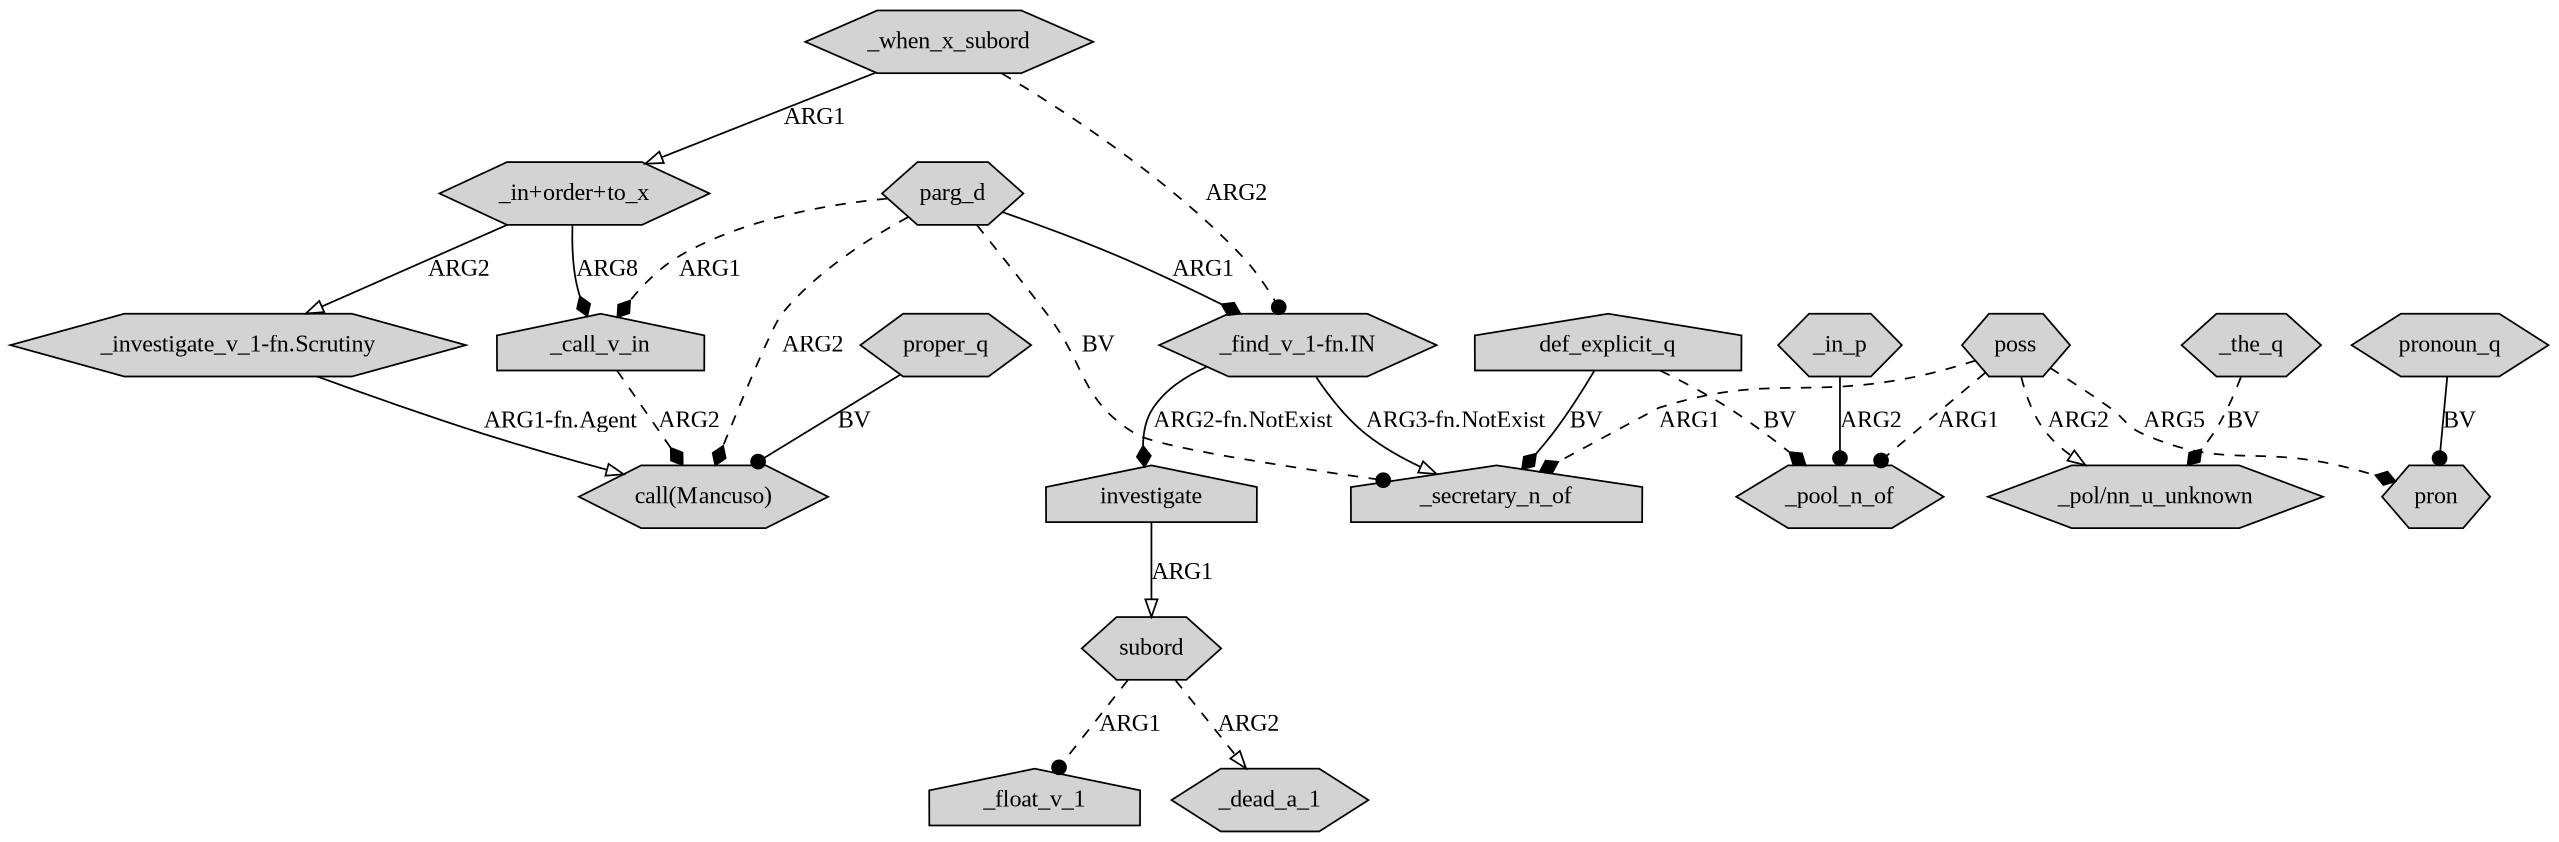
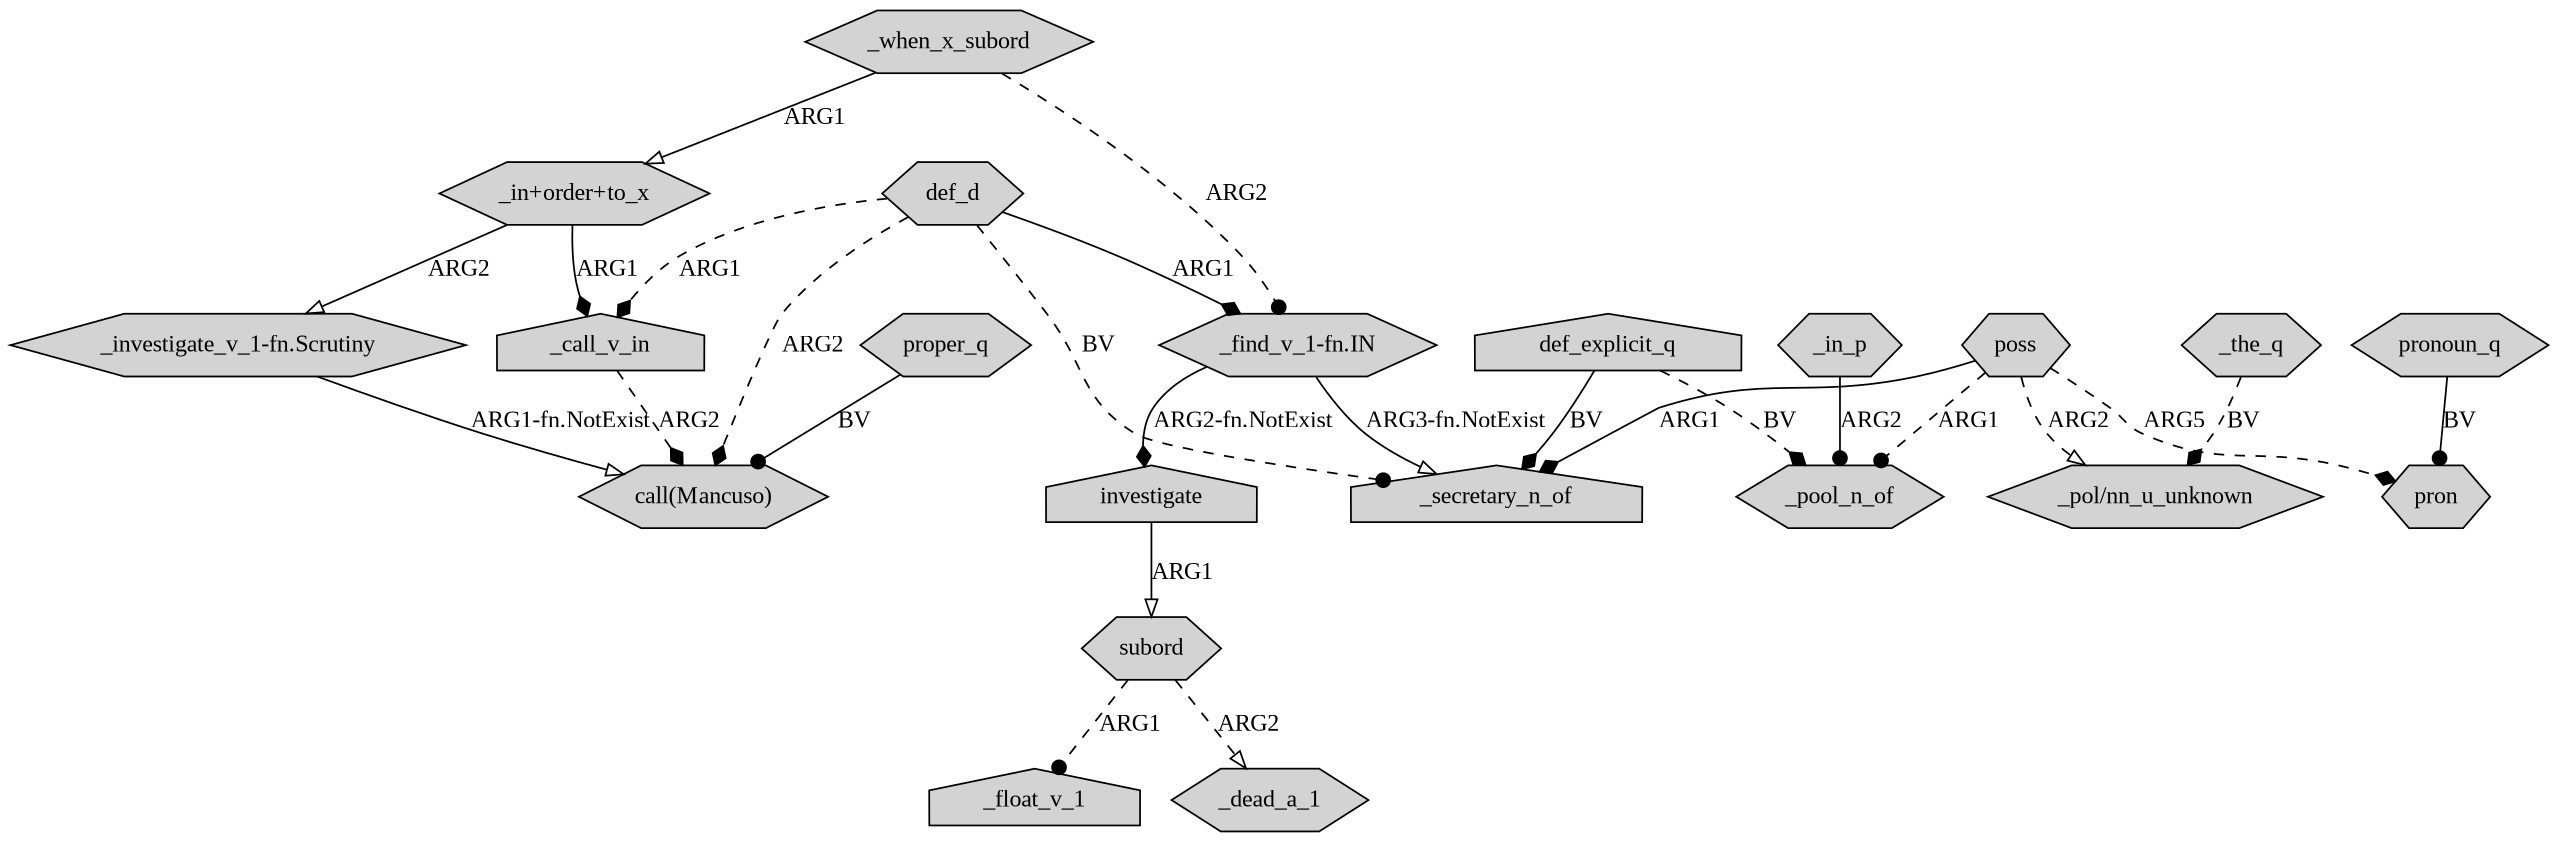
(953, 193) -> (953, 193)
(608, 269) -> (608, 269)
(1761, 389) -> (1761, 389)
(561, 421) -> (561, 421)
